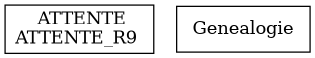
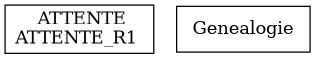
(79, 29) -> (79, 29)
